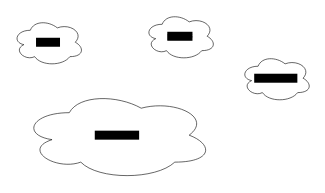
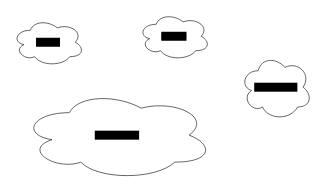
(180, 36) -> (174, 36)
(276, 78) -> (276, 87)
